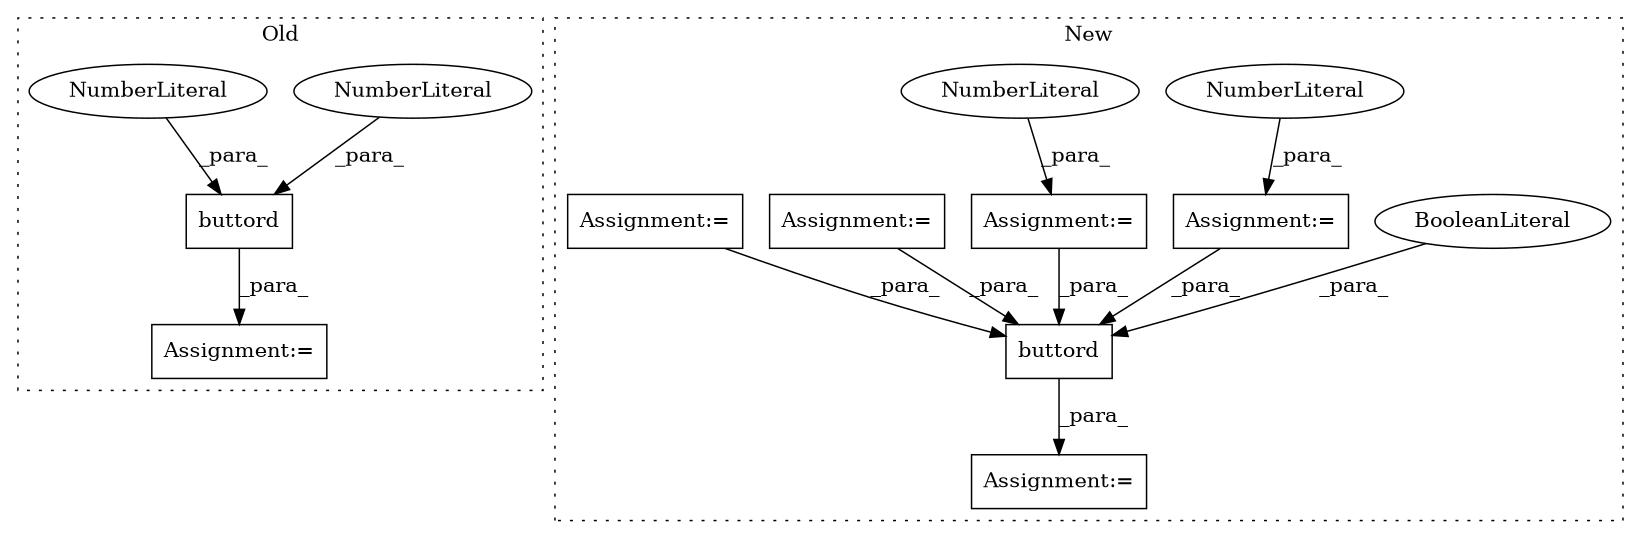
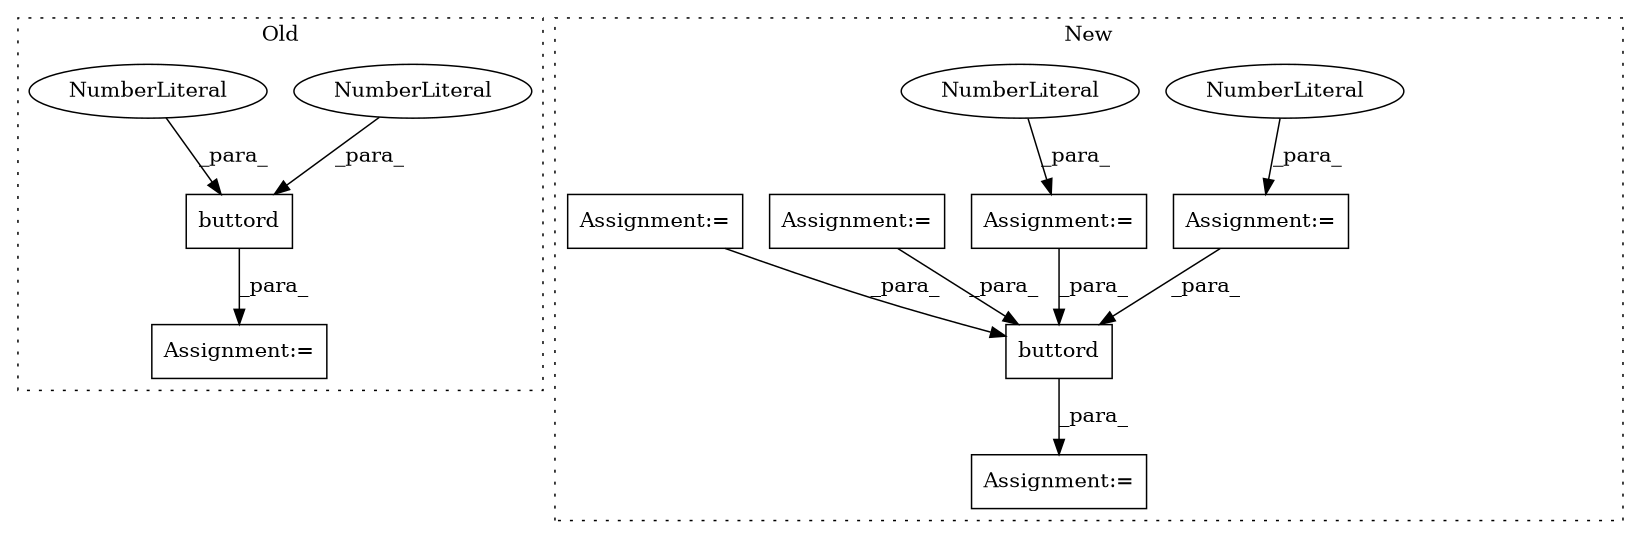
(1493, 221) -> none
